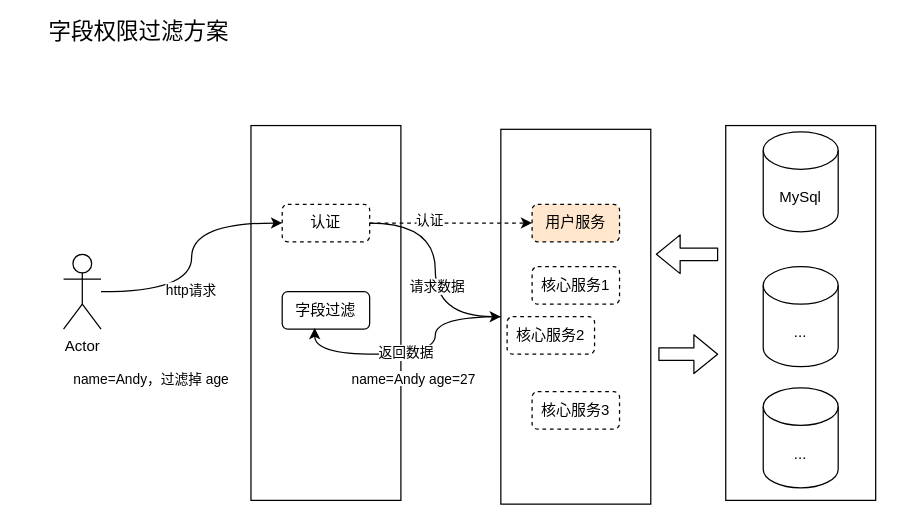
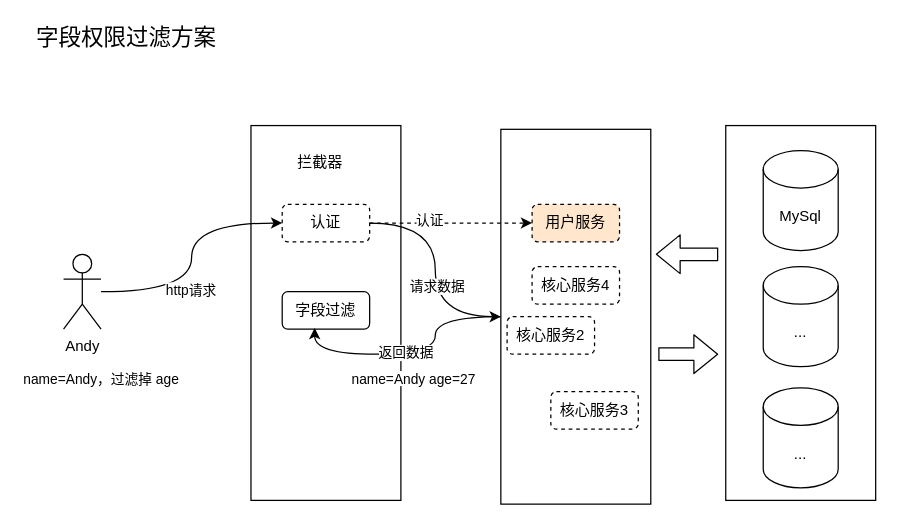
(138, 32) -> (126, 38)
none -> (319, 163)
(801, 182) -> (801, 201)
(576, 286) -> (576, 286)
(83, 347) -> (83, 347)
(151, 379) -> (101, 379)
(576, 411) -> (594, 411)
